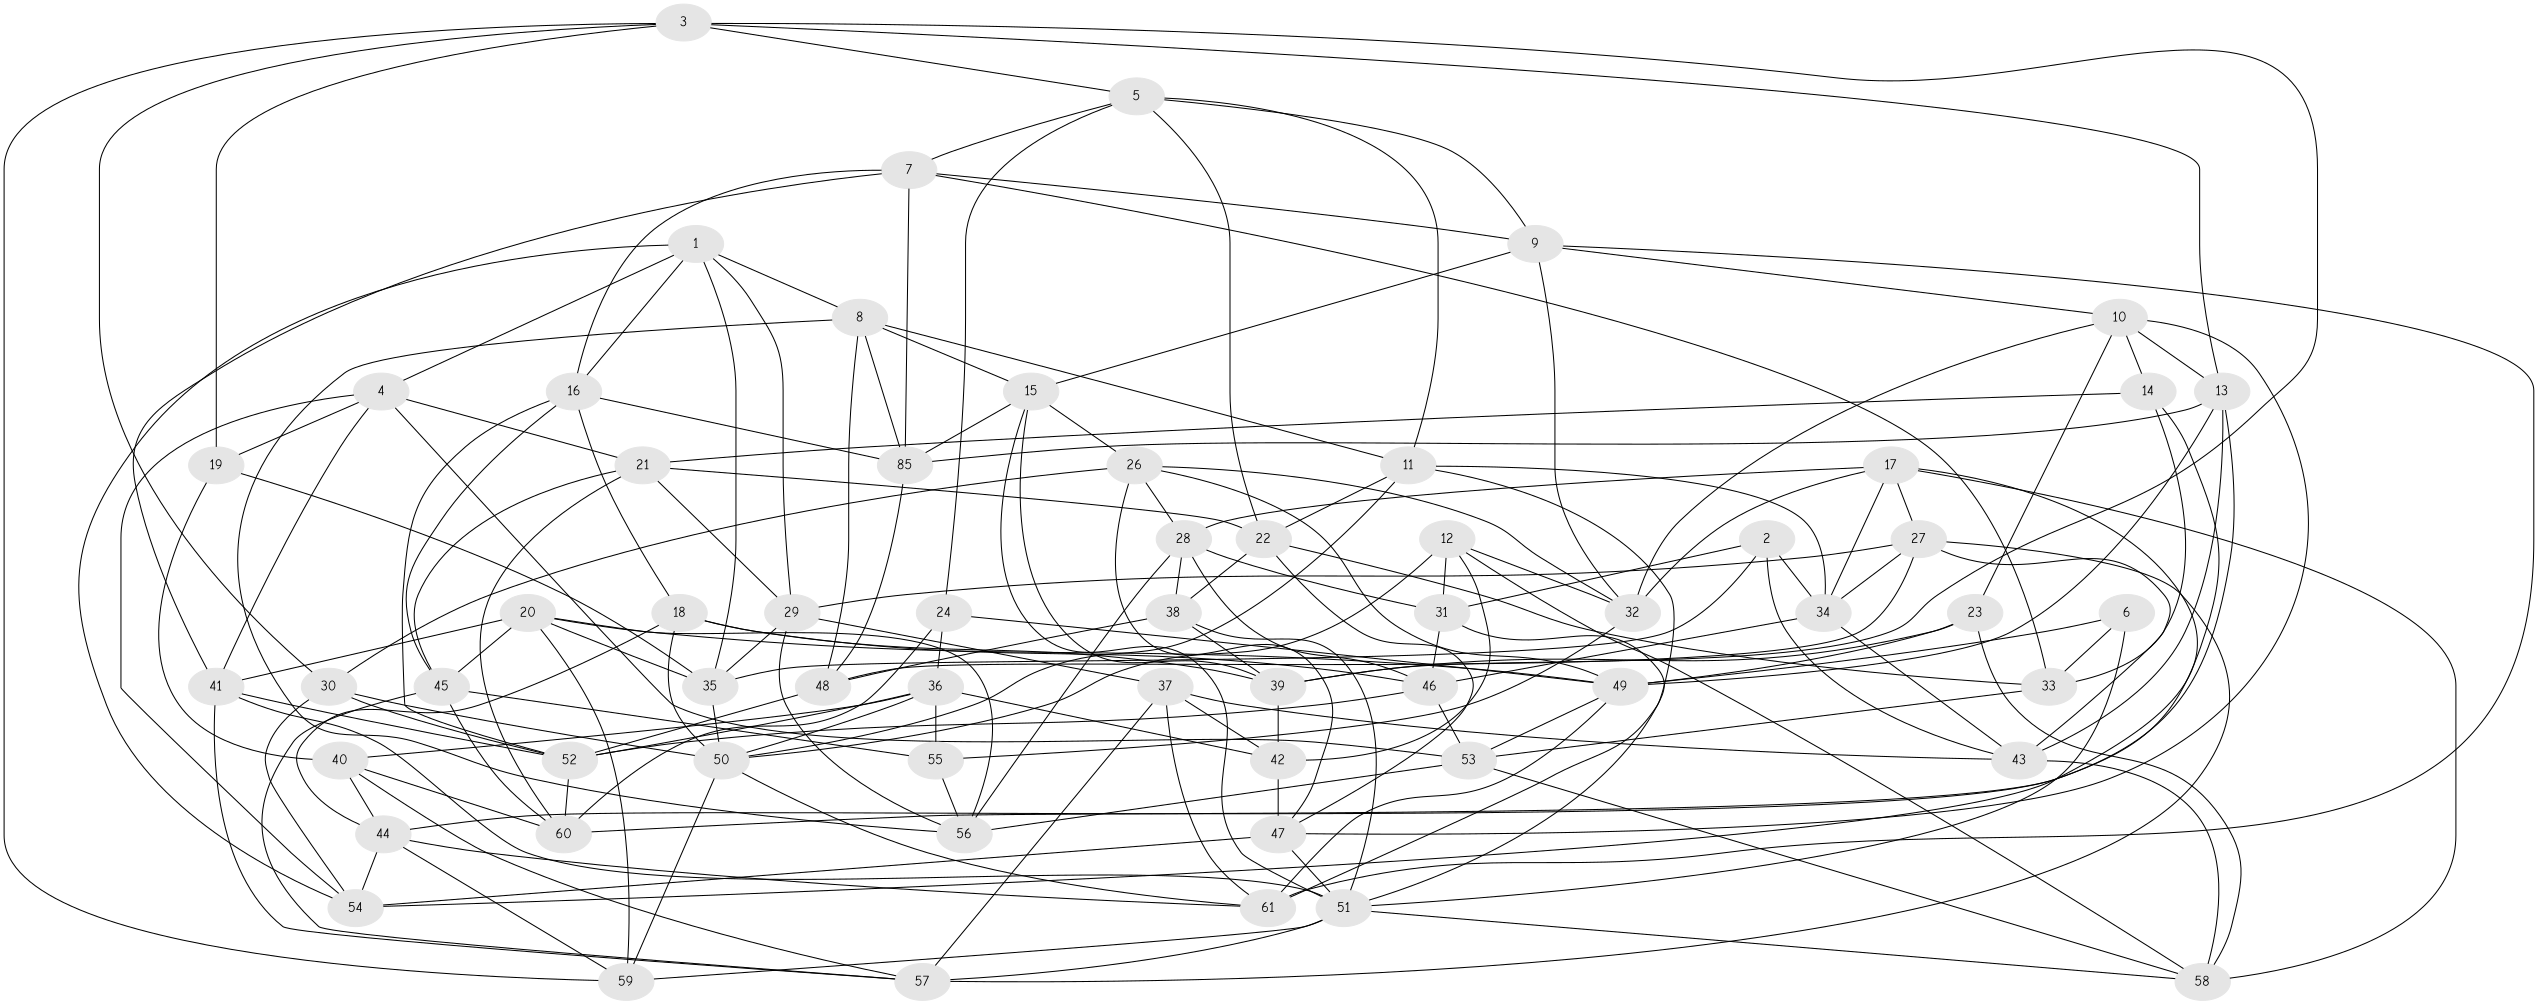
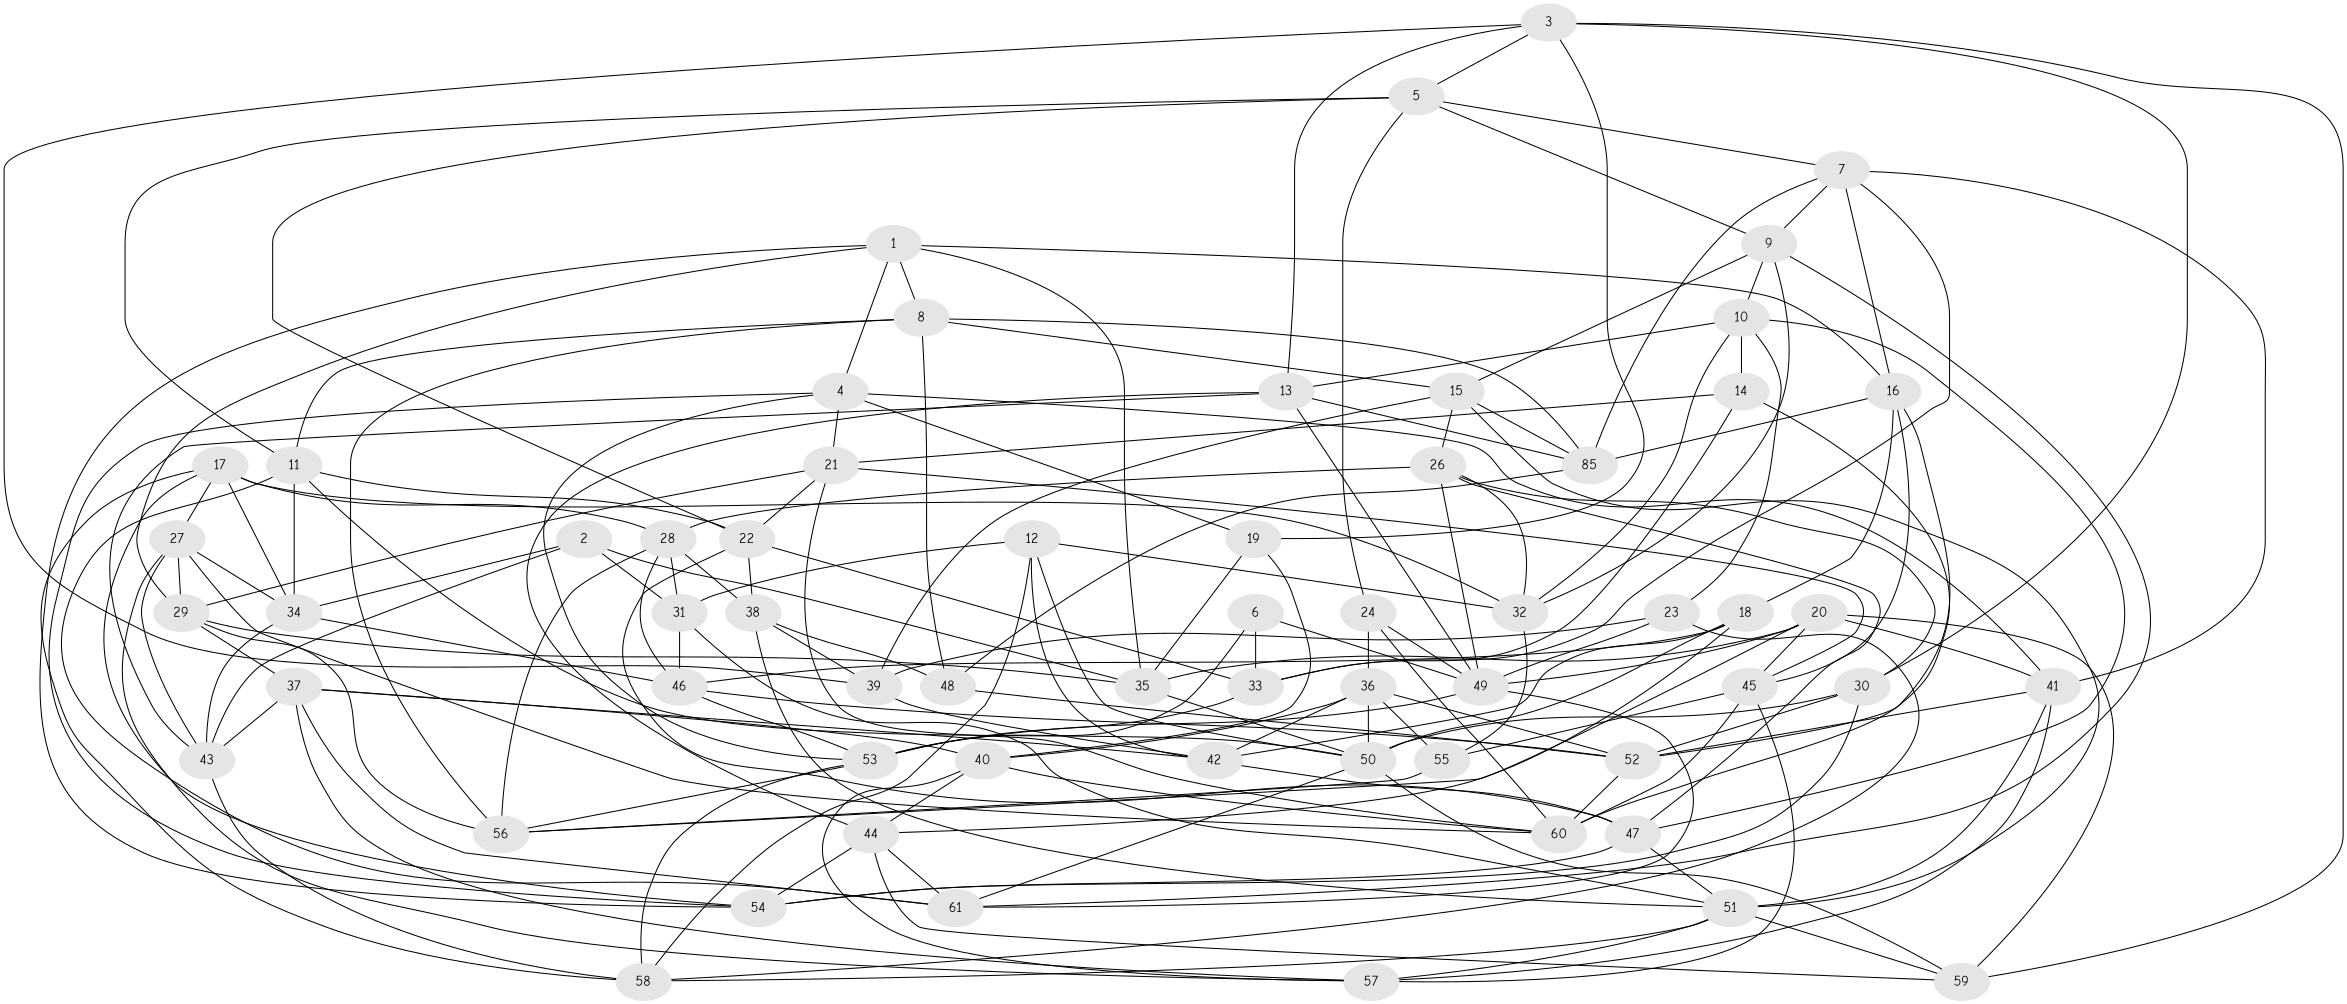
(979, 650) -> (1493, 711)
(1401, 664) -> (830, 799)
none -> (640, 714)
(1824, 855) -> (1089, 735)
